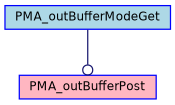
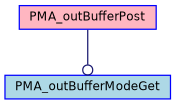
(88, 47) -> (88, 47)
